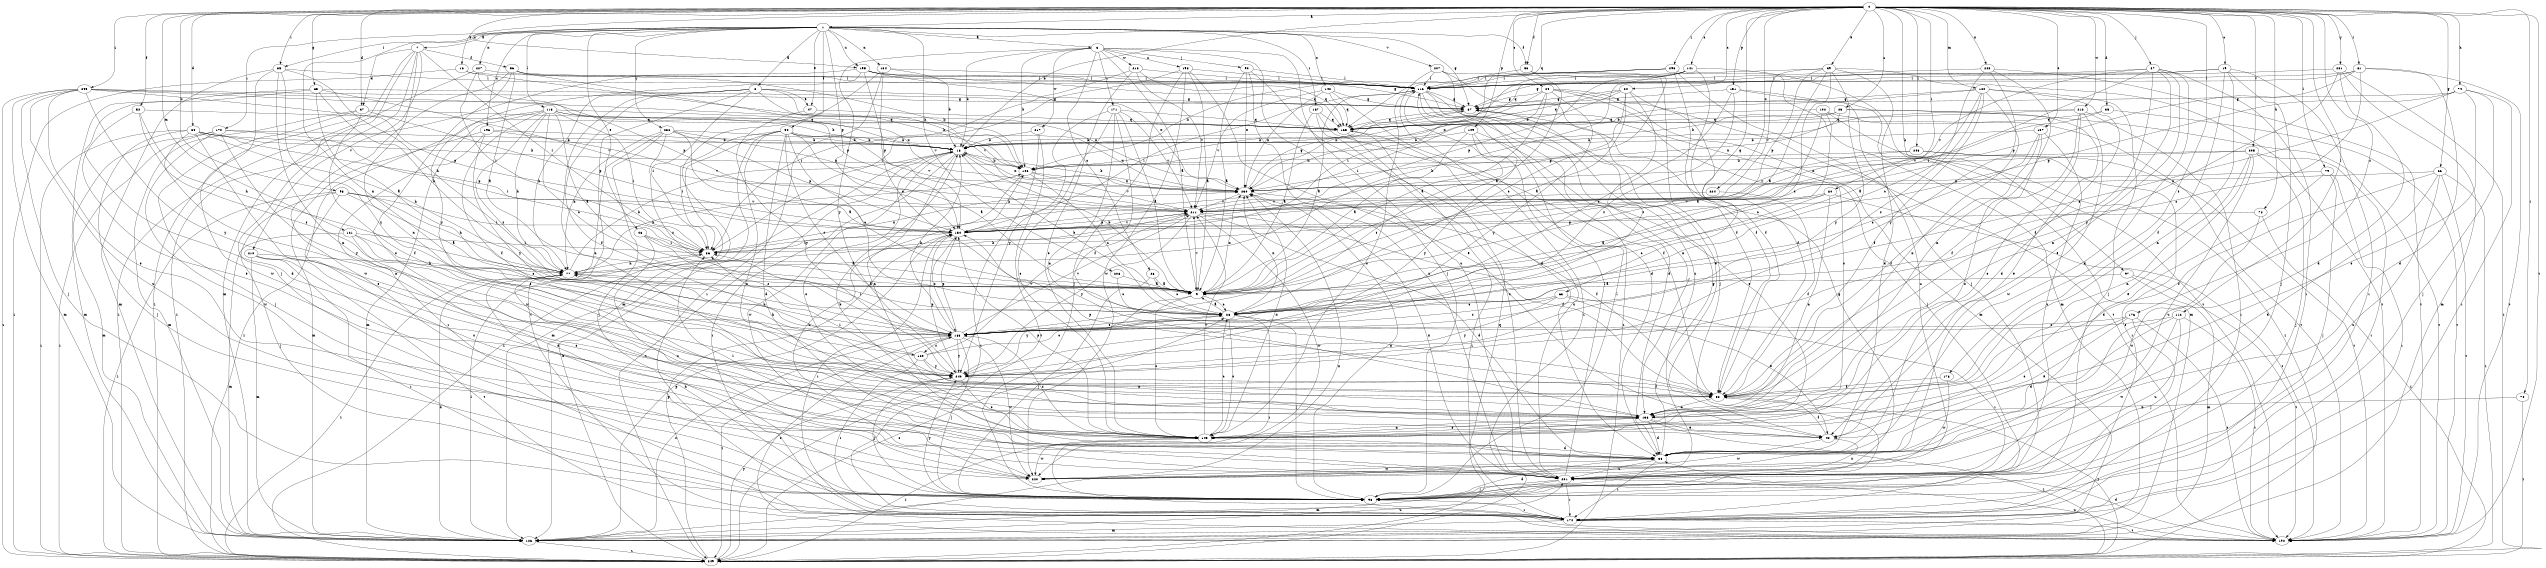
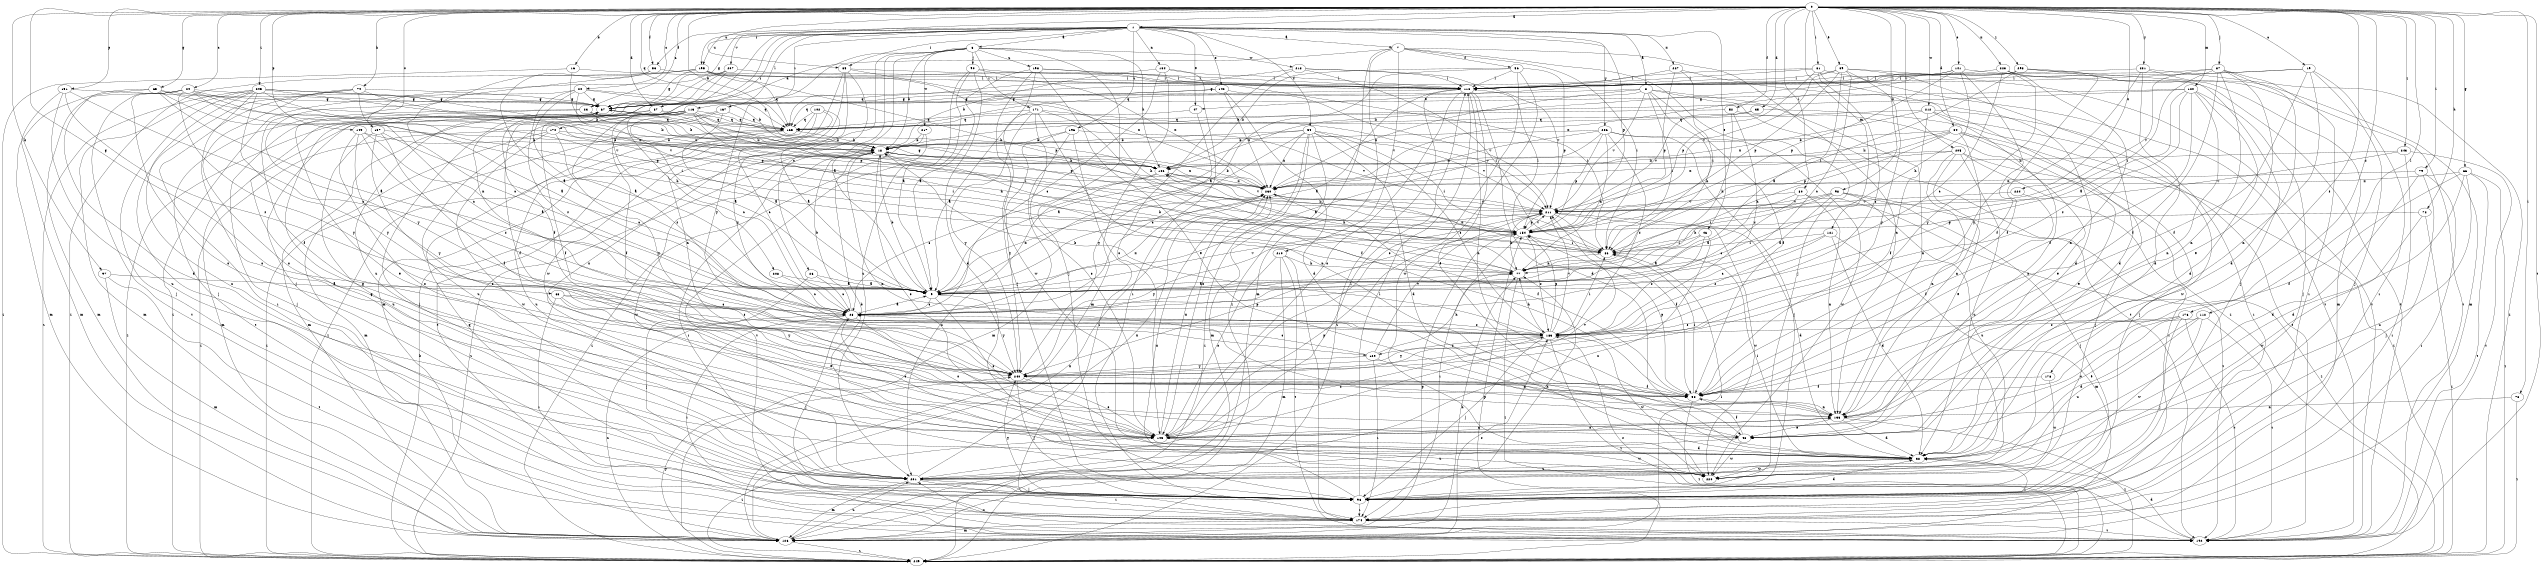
(803, 127) -> none
